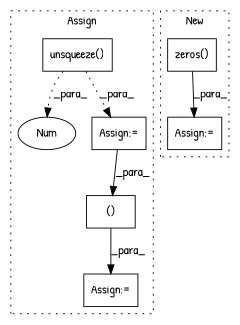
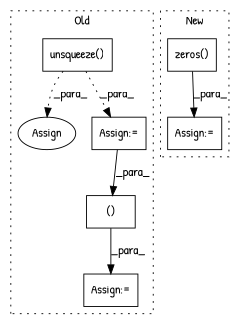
(82, 21) -> (82, 21)
(47, 133) -> (47, 133)
